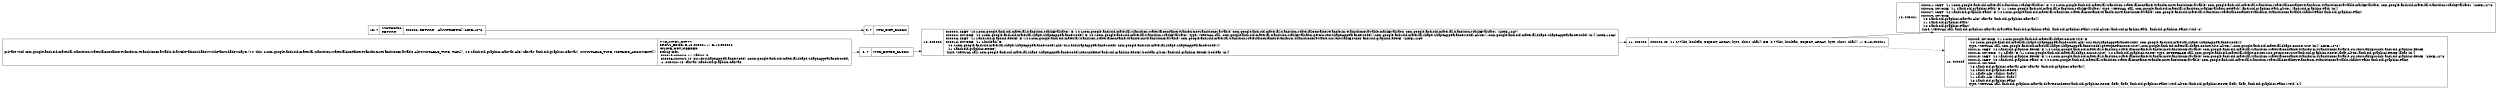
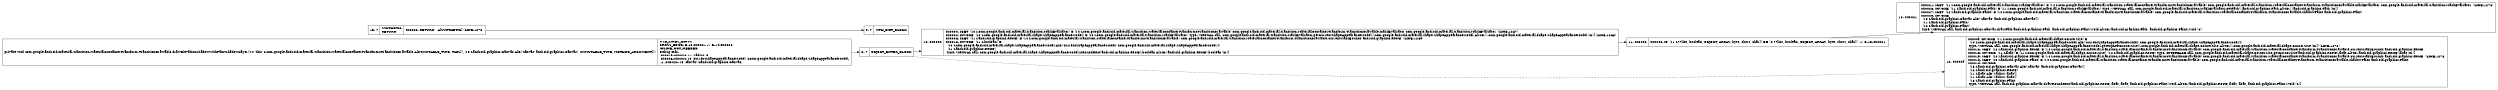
(1896, 48) -> (1427, 77)
(891, 52) -> (891, 52)
